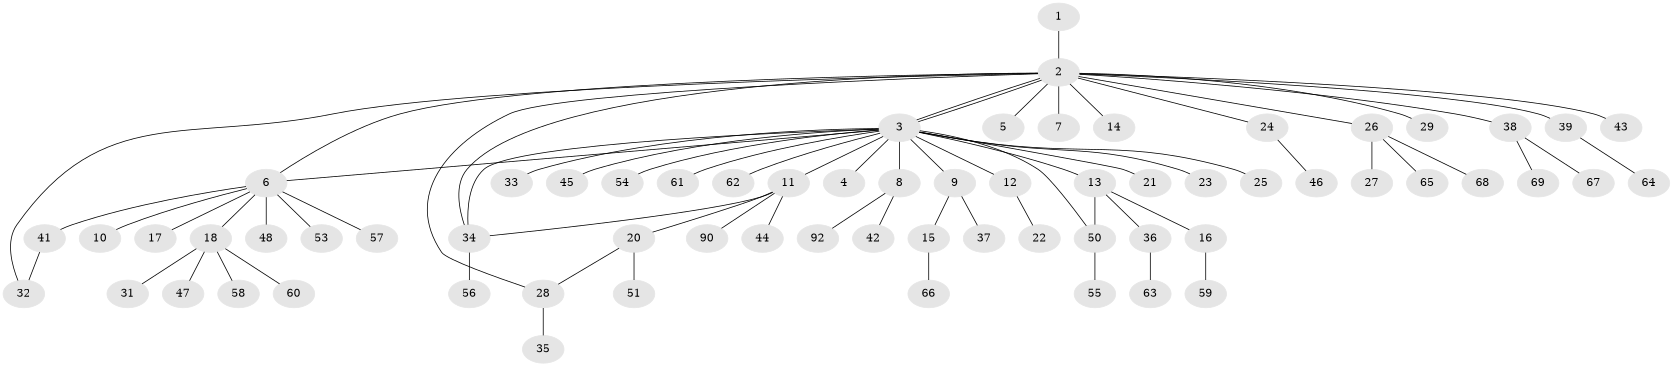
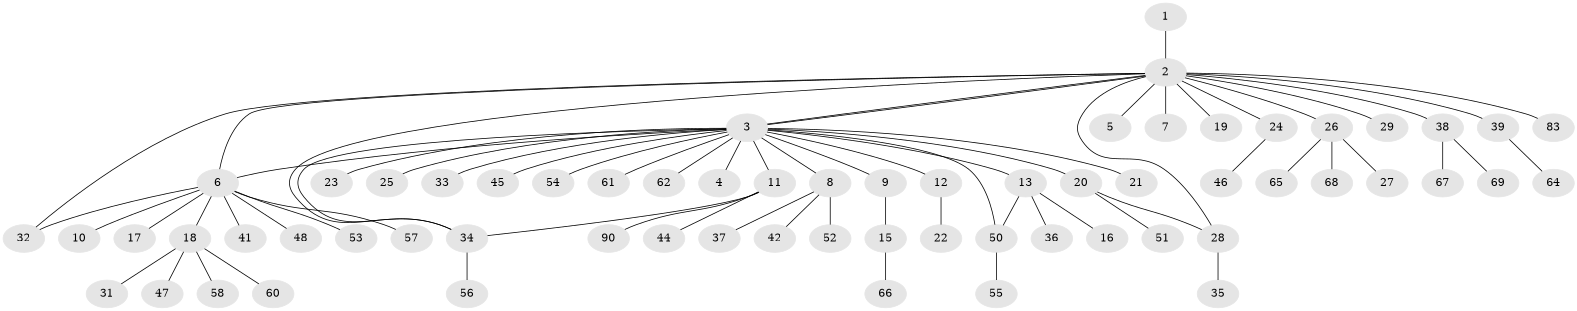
(1114, 128) -> (1221, 128)
(1621, 128) -> (1554, 128)
(970, 211) -> (775, 211)
(713, 213) -> (918, 142)
(818, 239) -> (830, 239)
(34, 266) -> (118, 205)
(1150, 294) -> none
(1206, 294) -> none
